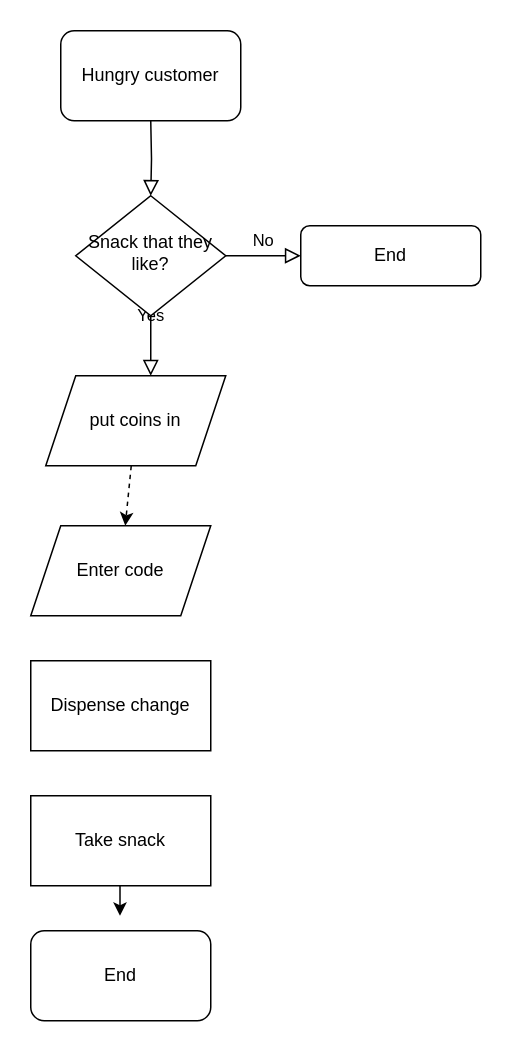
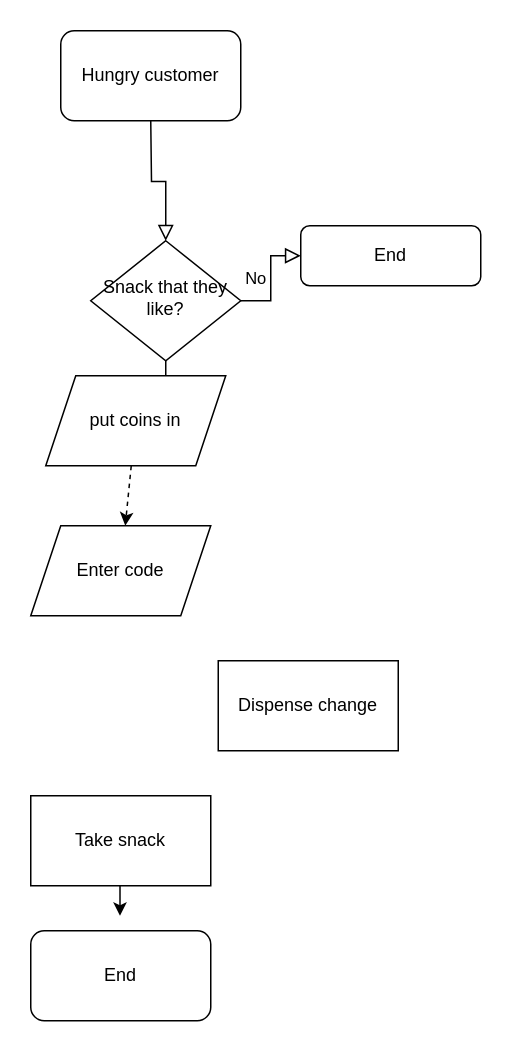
(151, 256) -> (166, 301)
(121, 706) -> (308, 706)
